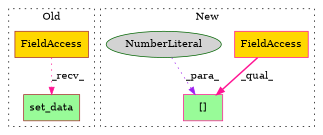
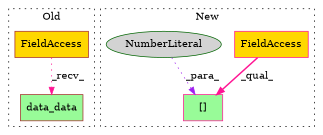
(52, 108) -> (52, 108)
